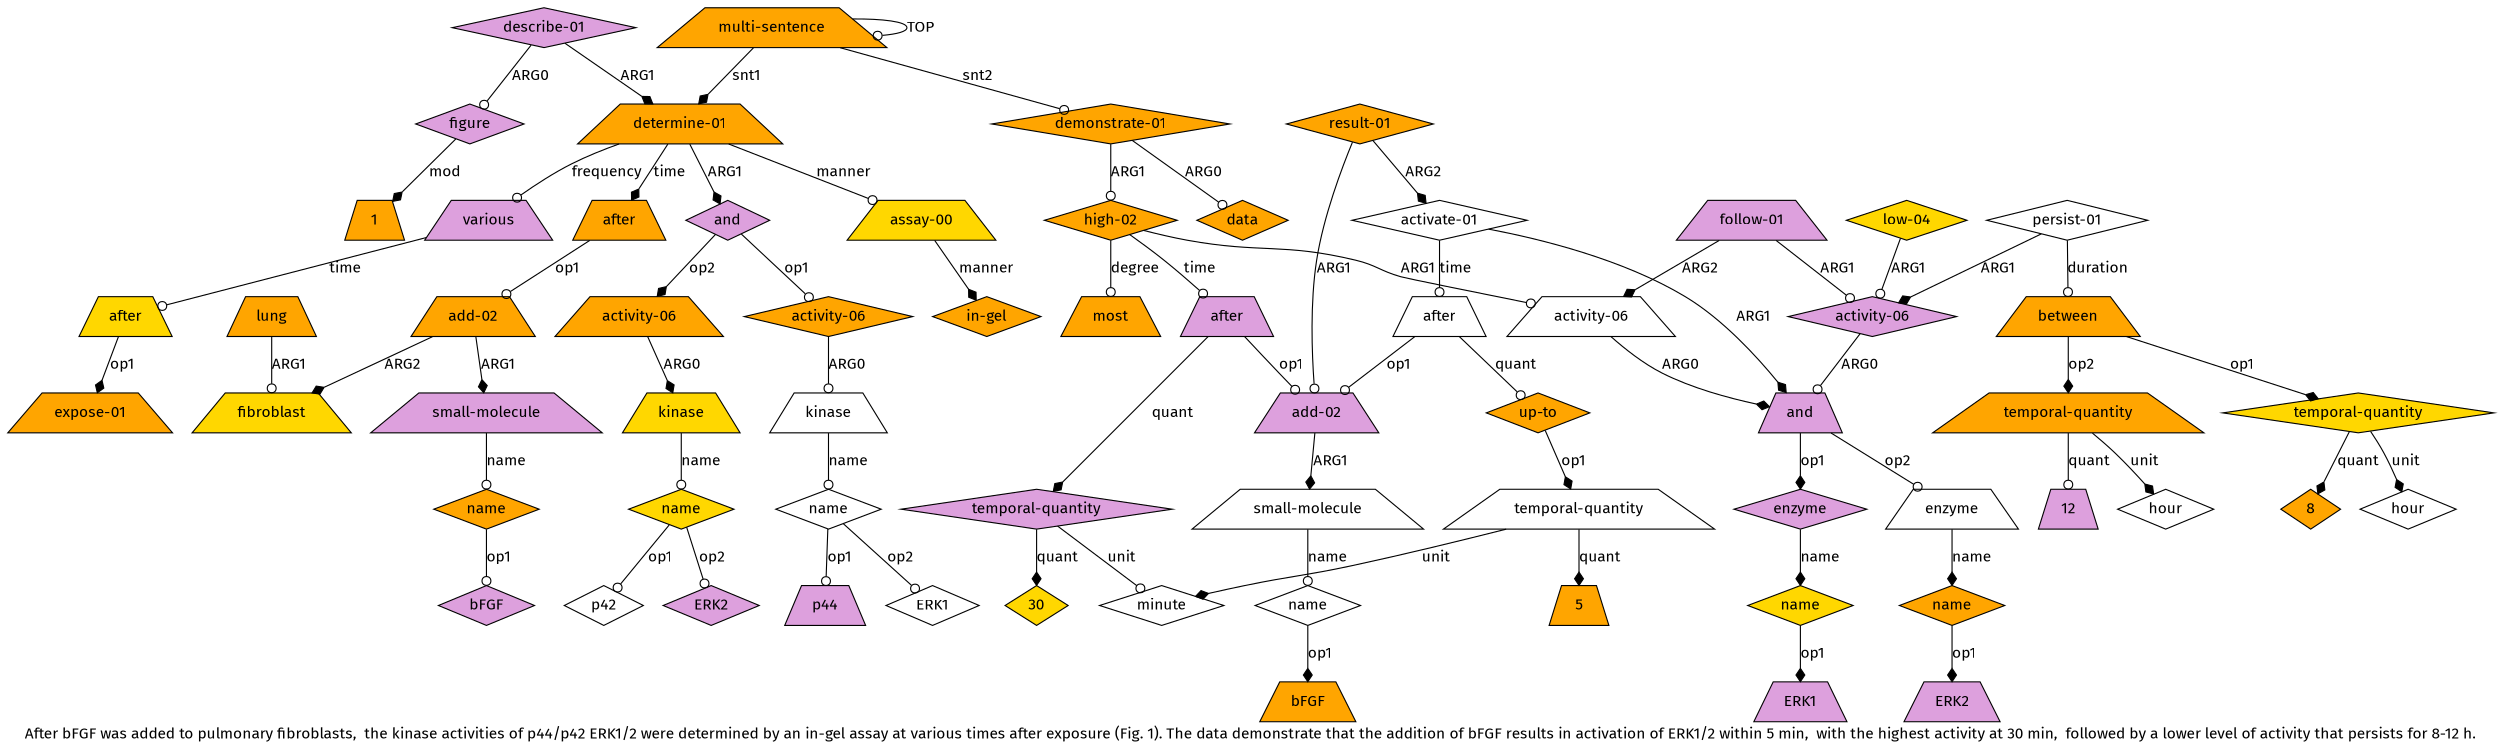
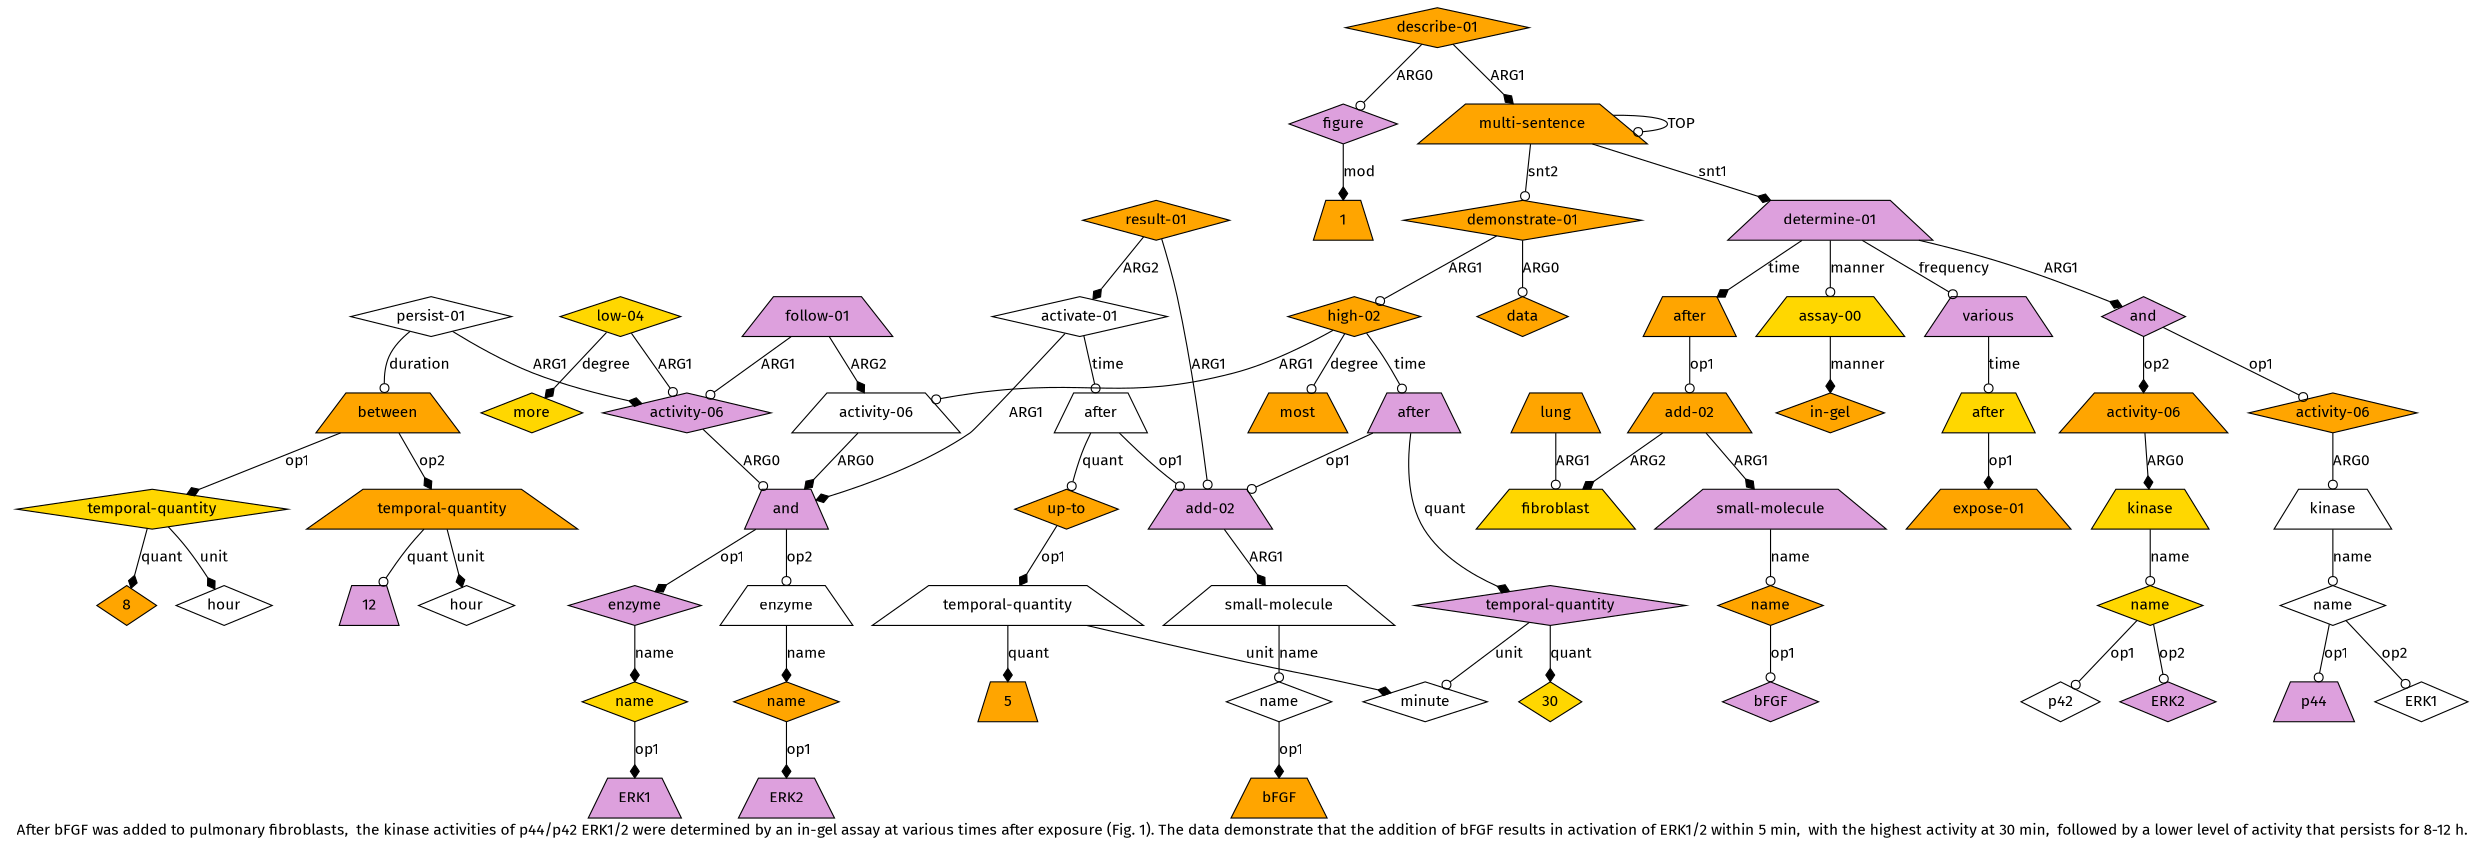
(544, 28) -> (1437, 28)
(603, 70) -> (1478, 69)
(680, 124) -> (1830, 220)
none -> (532, 413)
